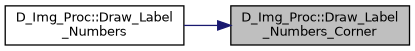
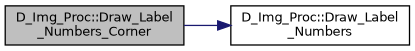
(201, 25) -> (201, 25)
